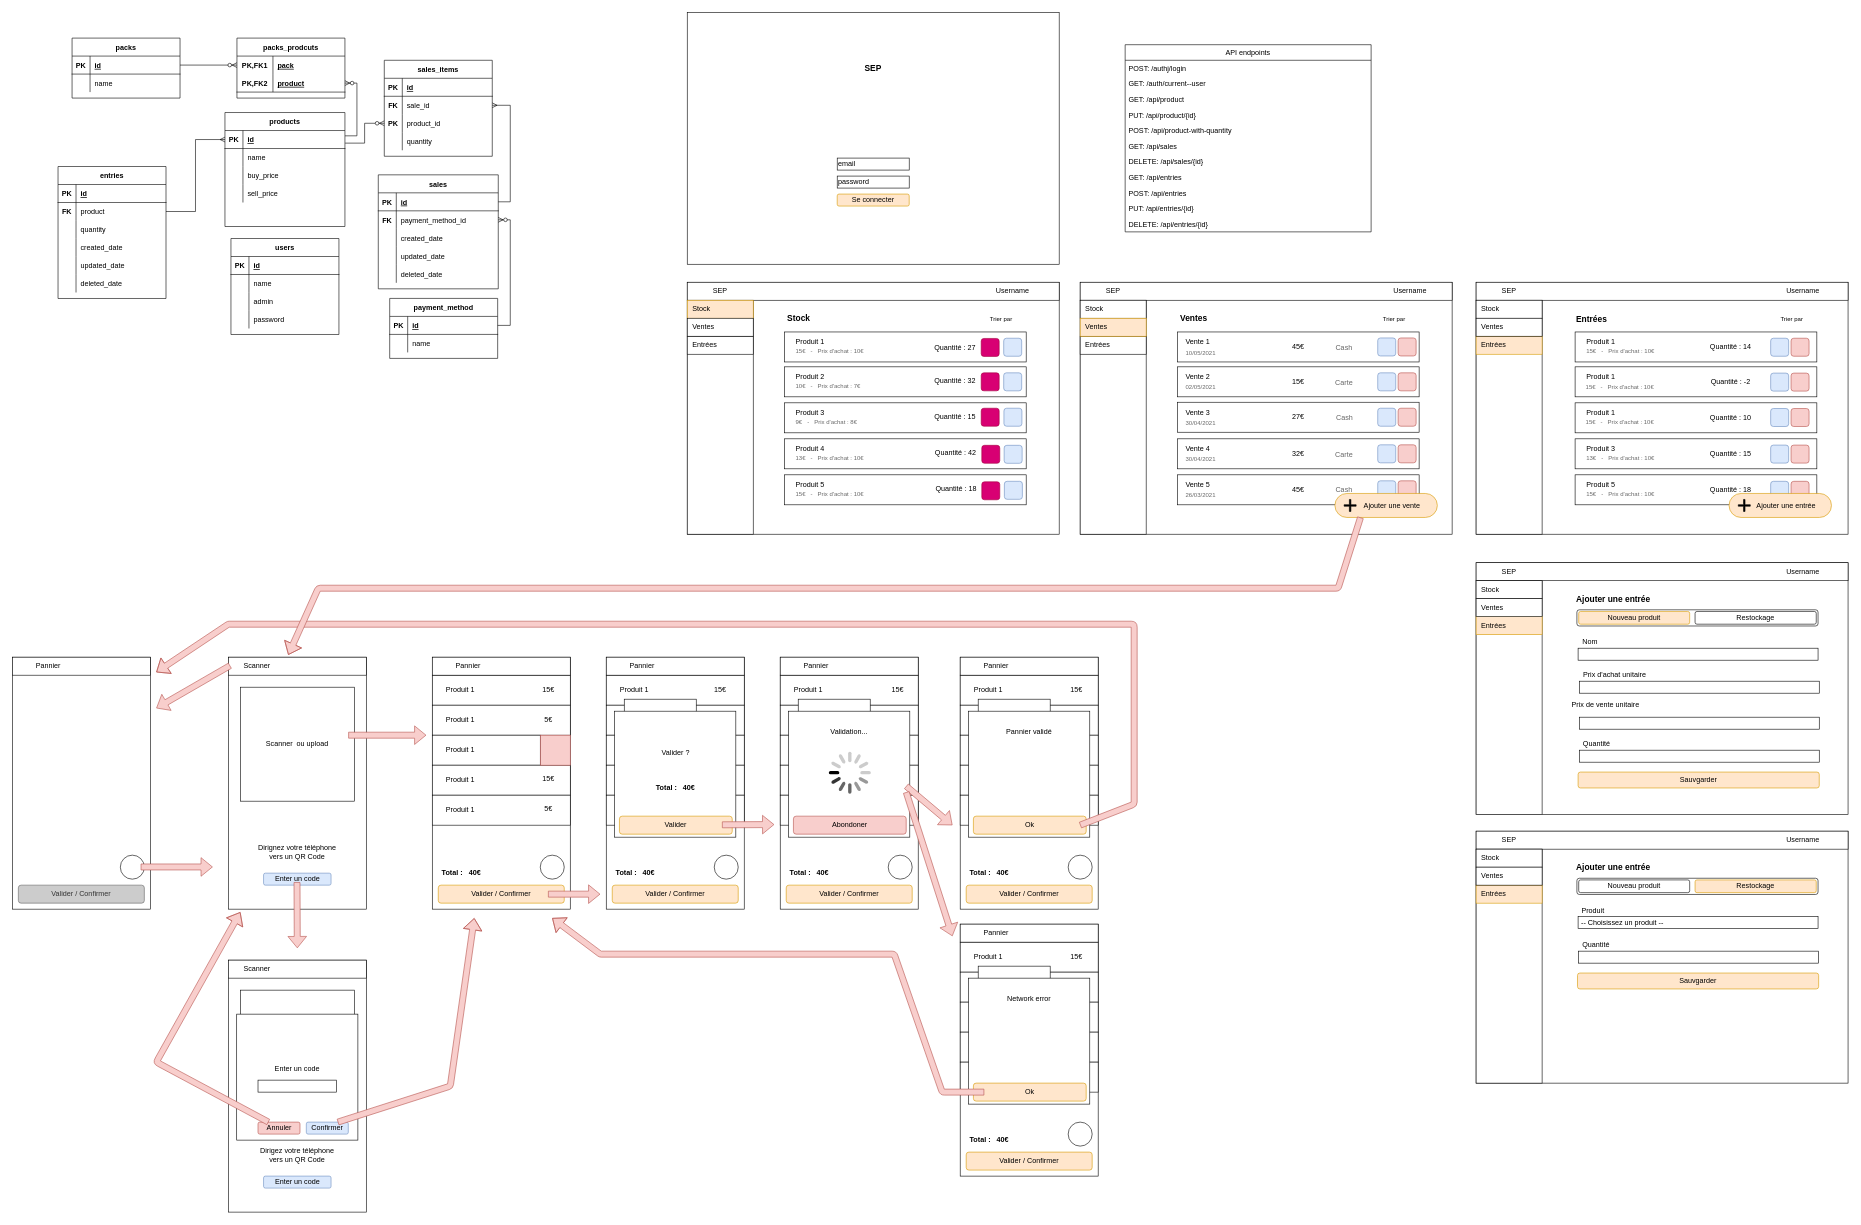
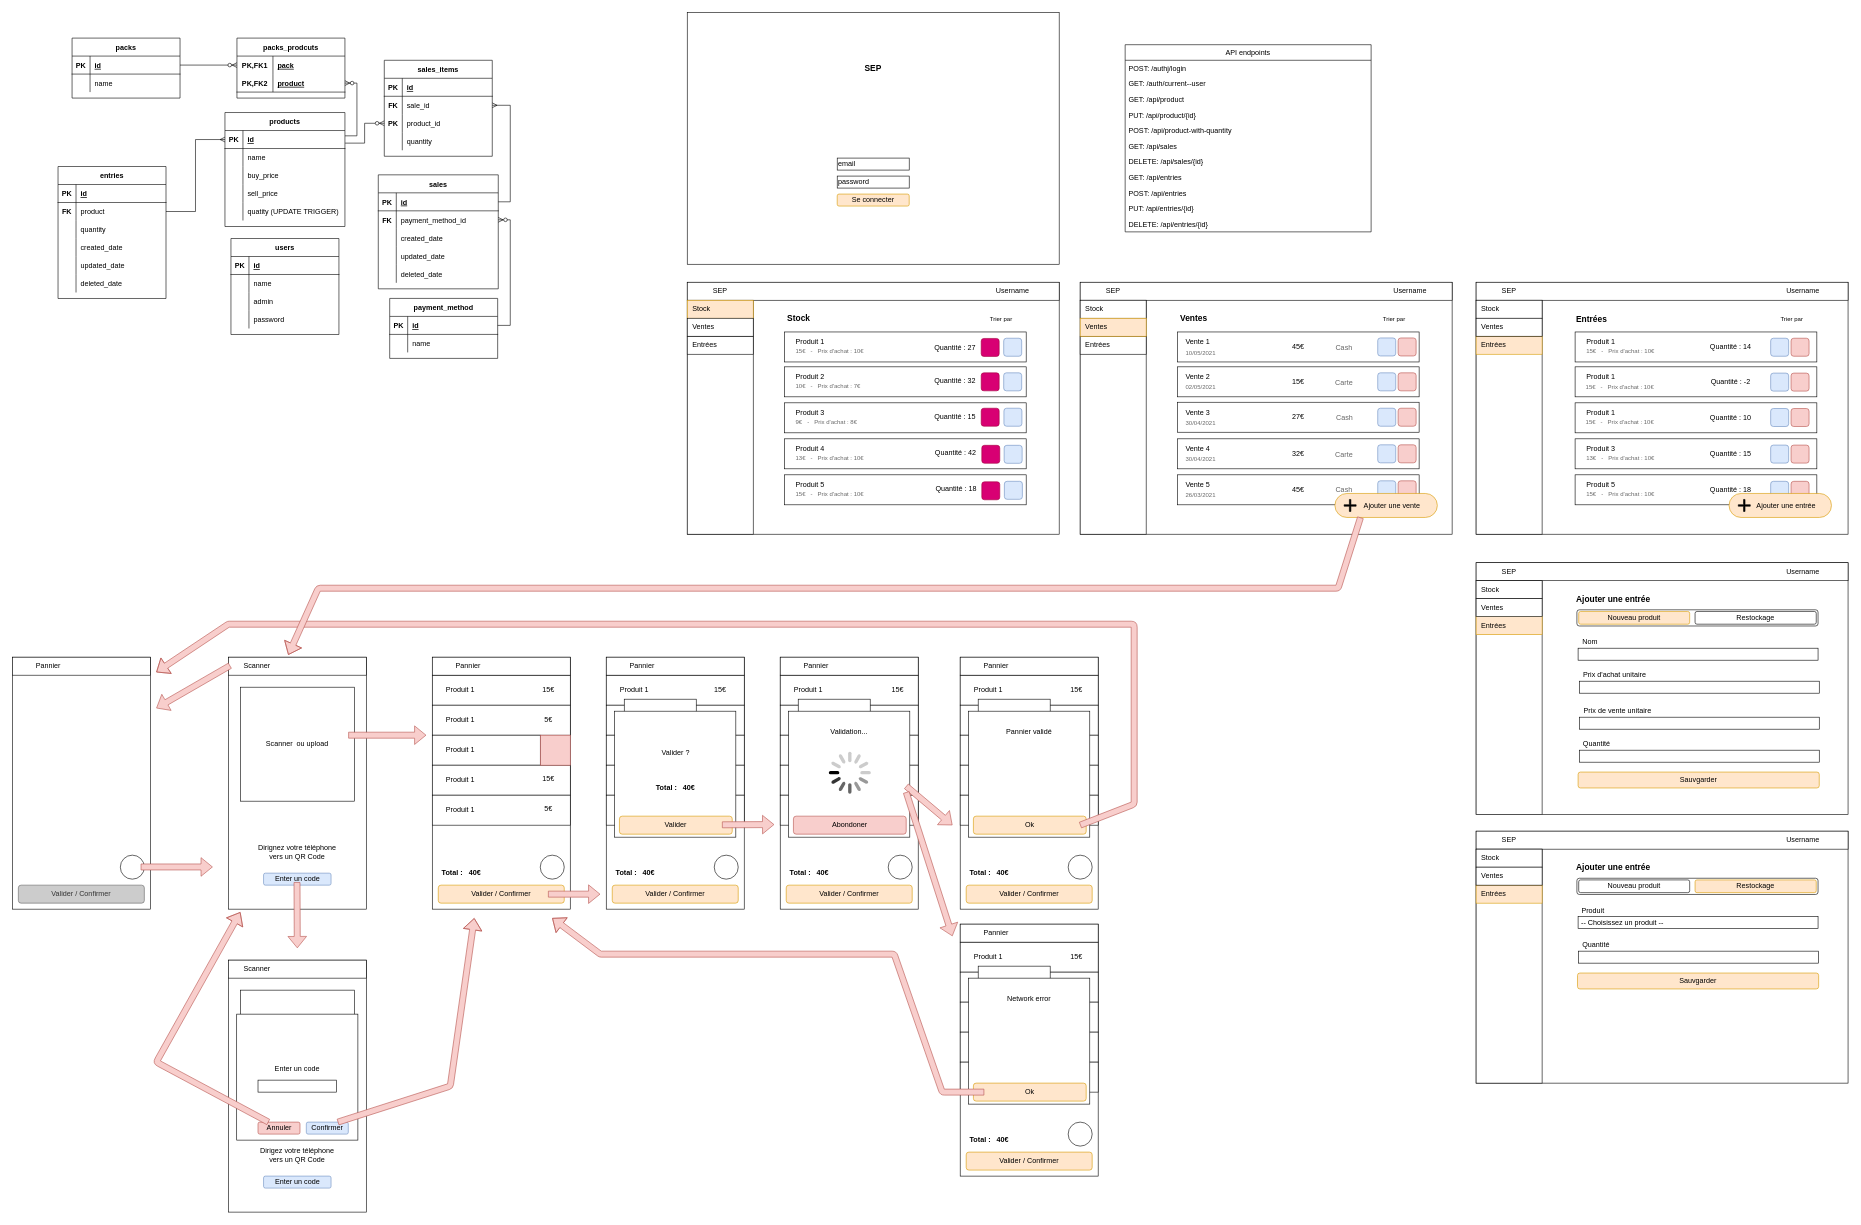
none -> (294, 212)
(1606, 705) -> (1618, 711)
